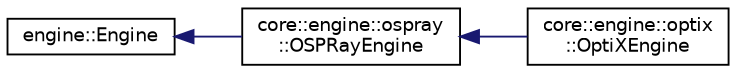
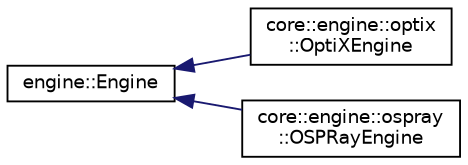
(503, 37) -> (222, 60)
